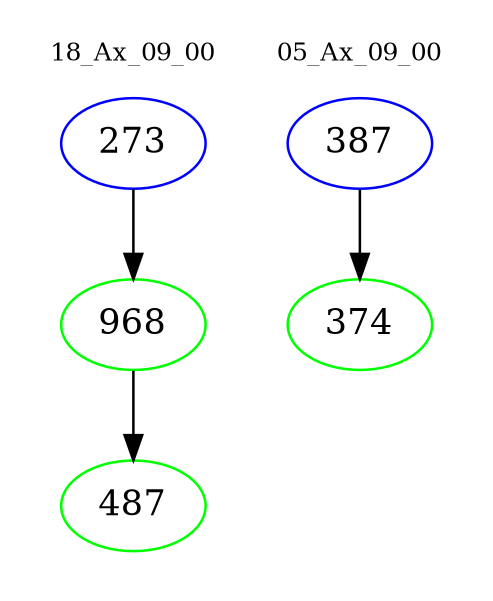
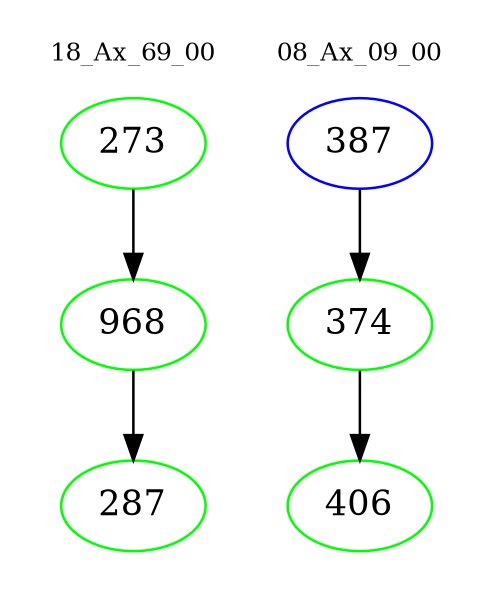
(133, 54) -> (133, 54)
(360, 54) -> (360, 54)
(133, 143) -> (133, 143)
(133, 506) -> (133, 506)
none -> (360, 506)
